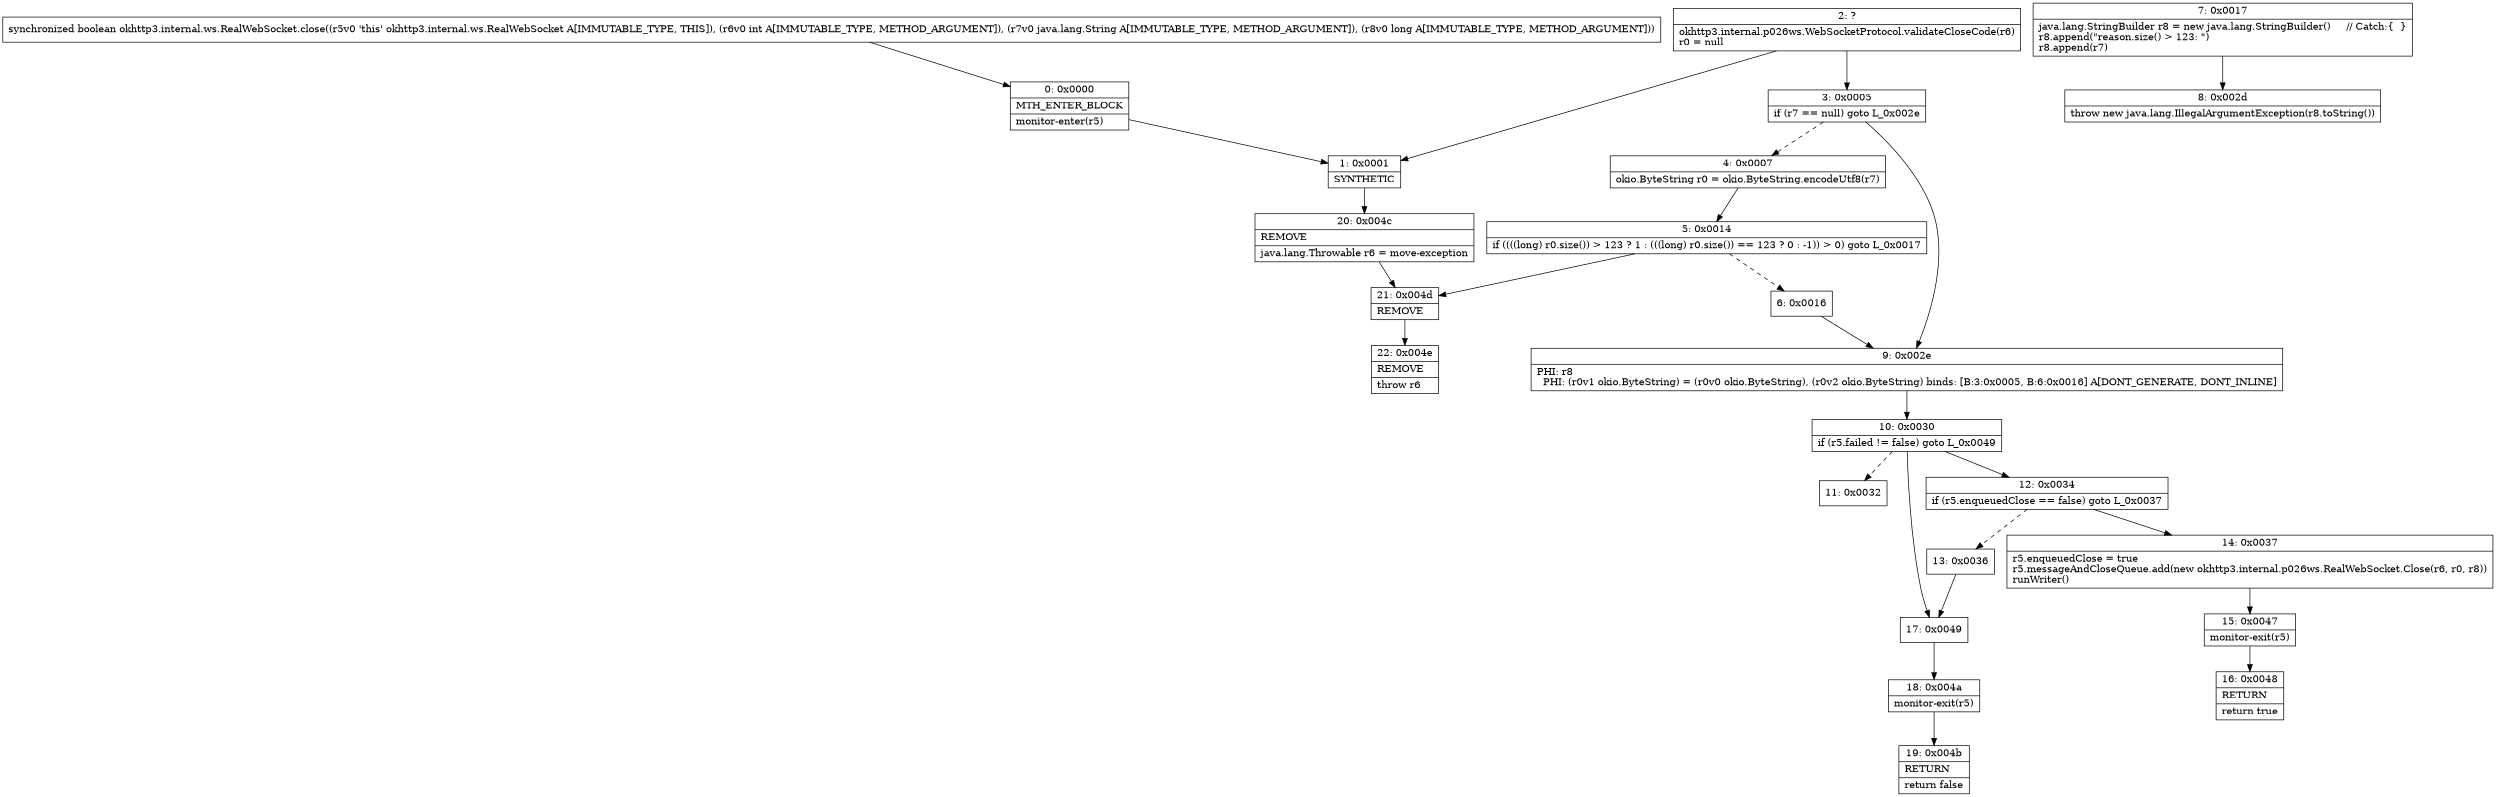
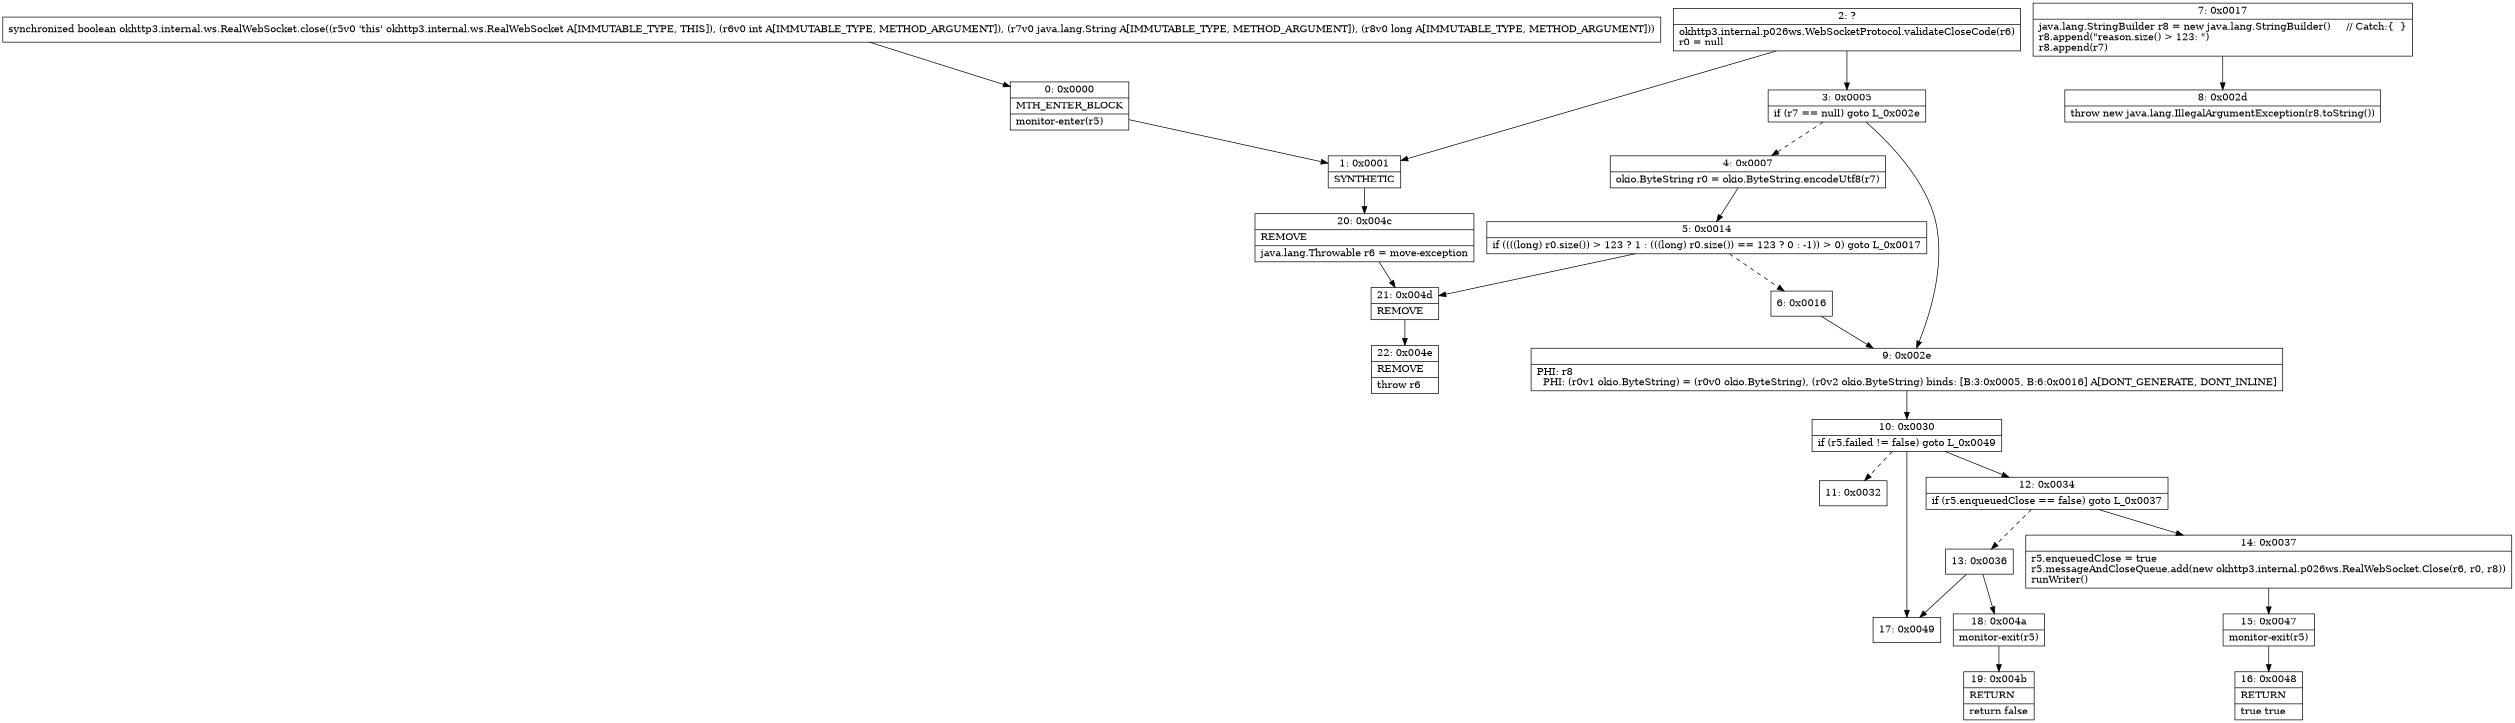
(1934, 658) -> (1988, 591)
(2250, 712) -> (2263, 712)
